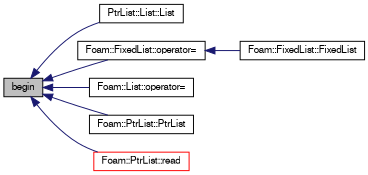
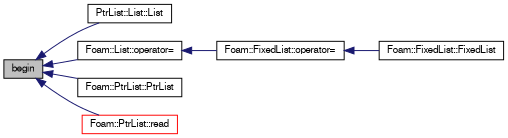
(80, 68) -> (204, 51)
